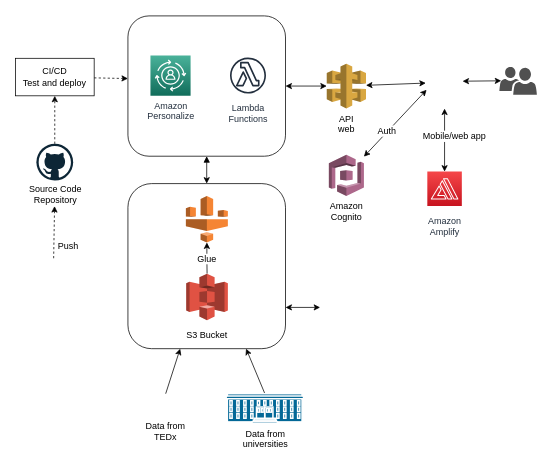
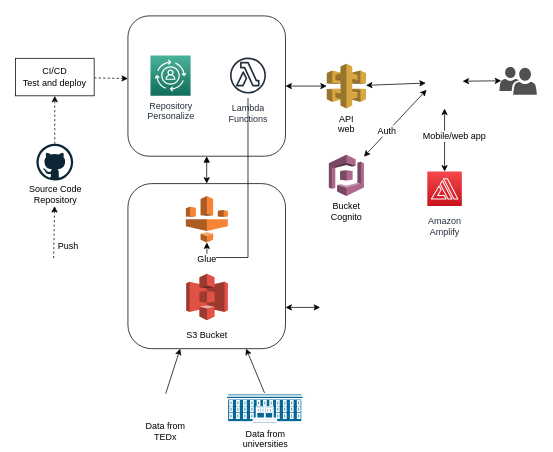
(171, 112) -> (171, 112)
(347, 212) -> (347, 212)
(207, 267) -> (232, 257)
